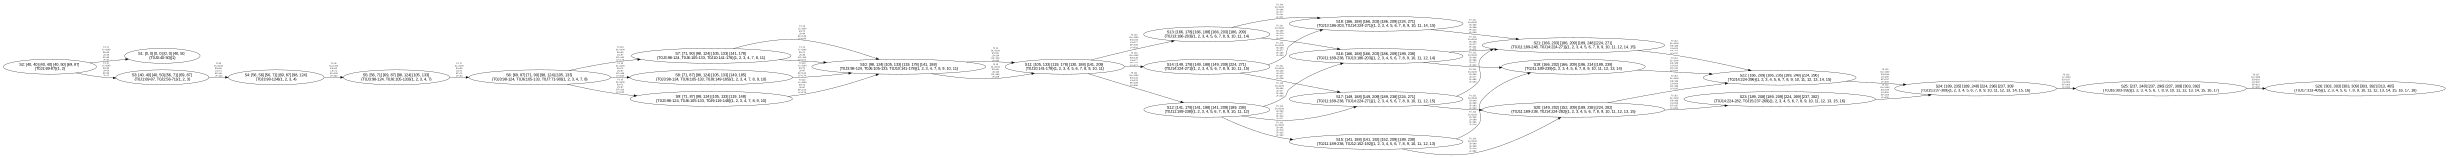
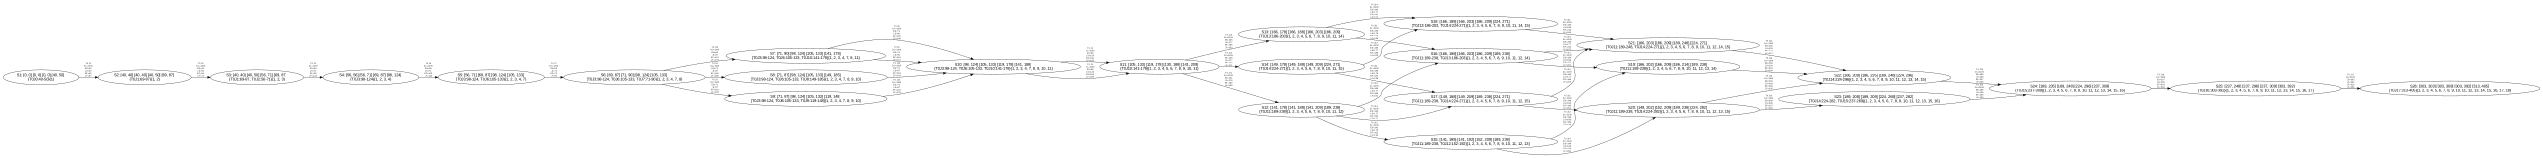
(108, 61) -> (87, 77)
